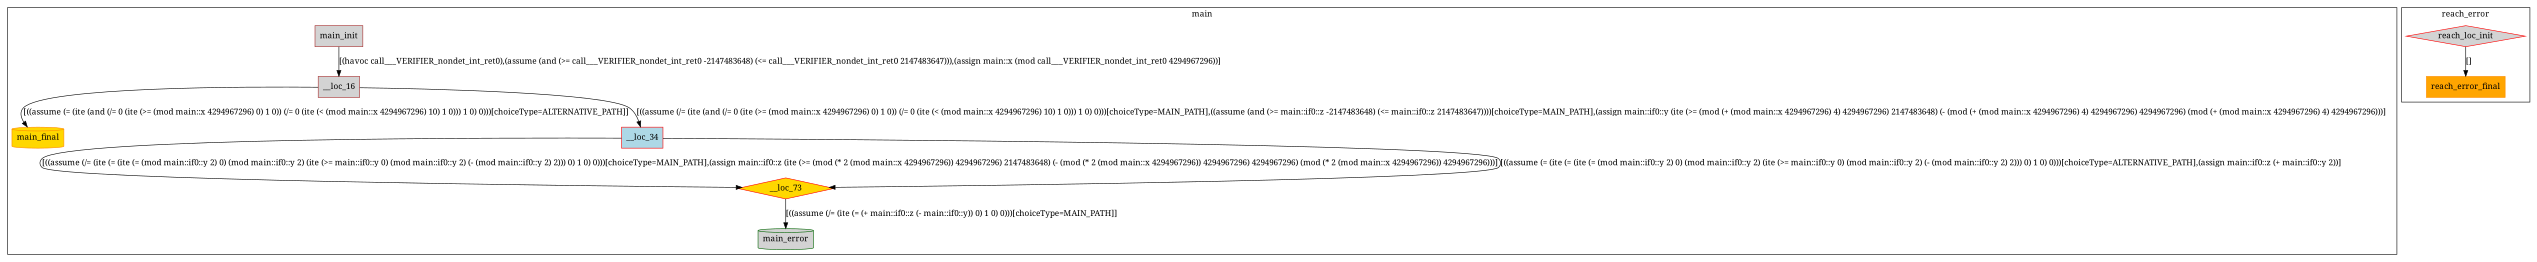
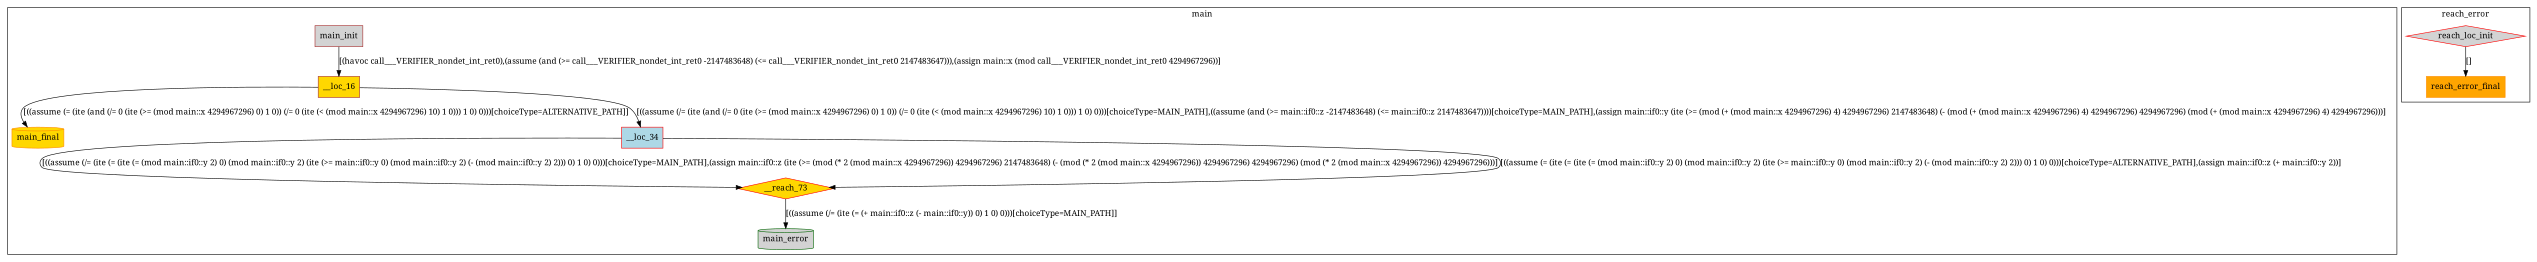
(339, 87) -> (339, 87)
(786, 188) -> (786, 188)
